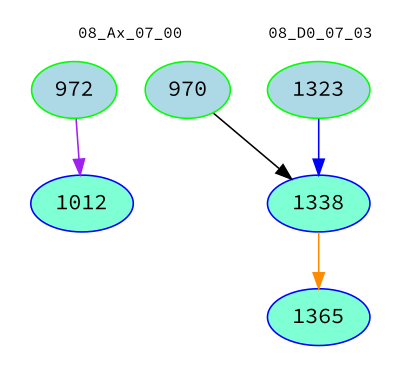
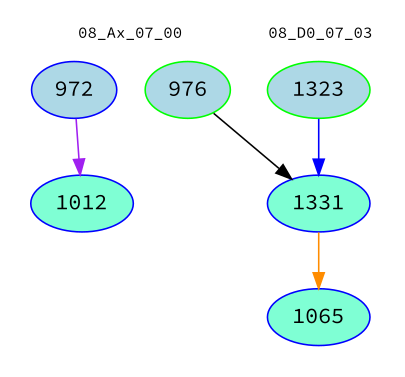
(74, 90) -> (74, 90)
(188, 90) -> (188, 90)
(319, 204) -> (319, 204)
(319, 317) -> (319, 317)
